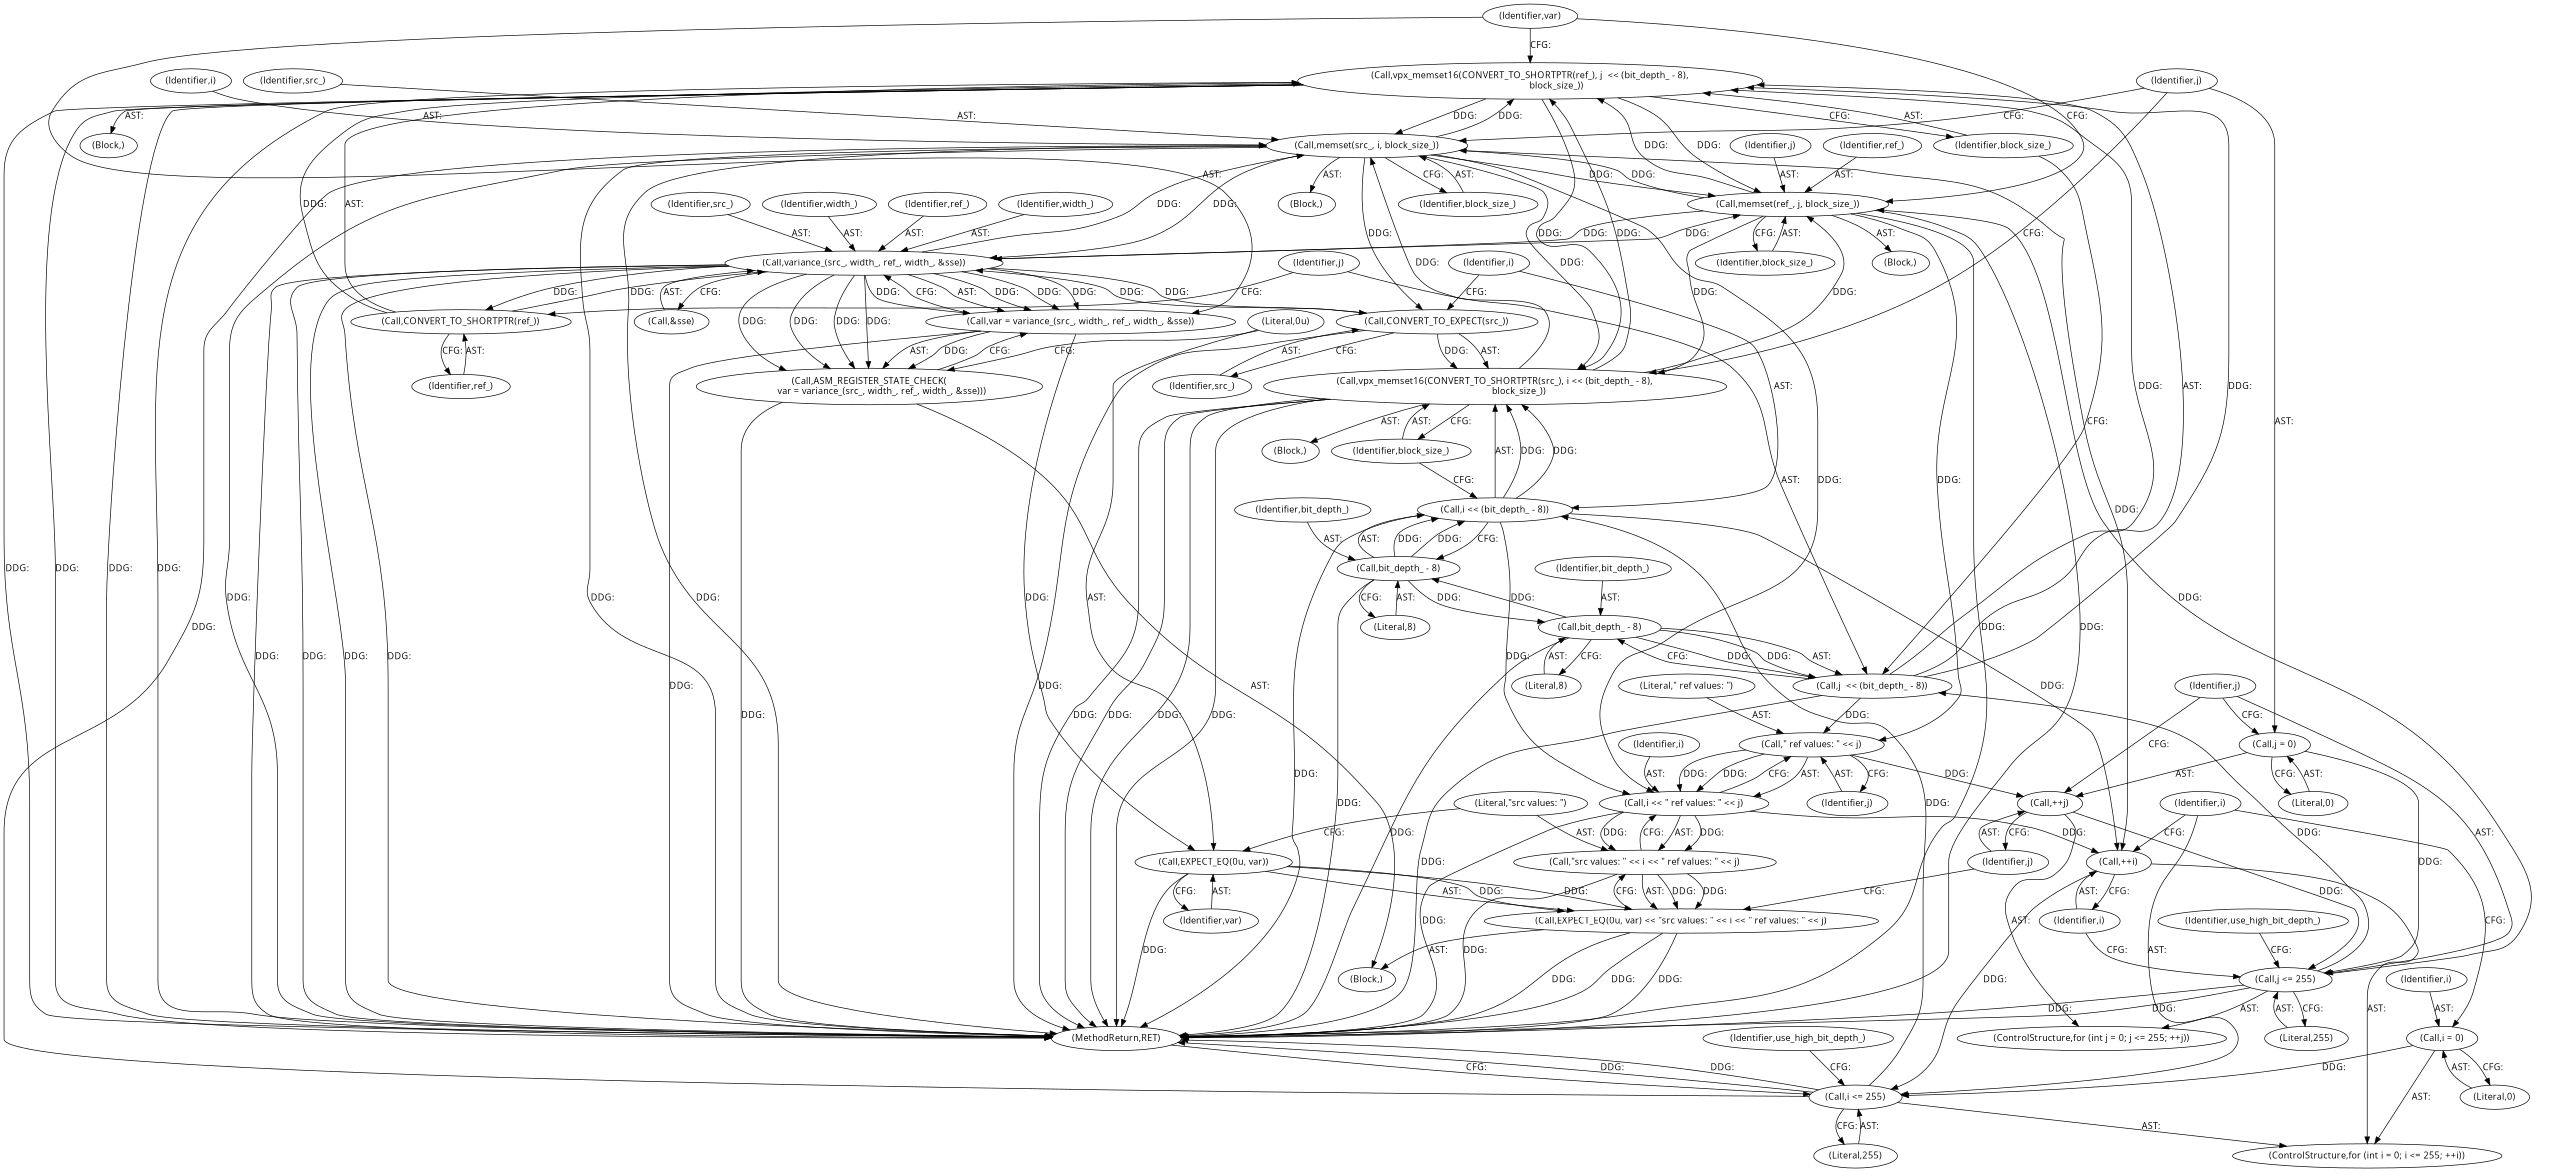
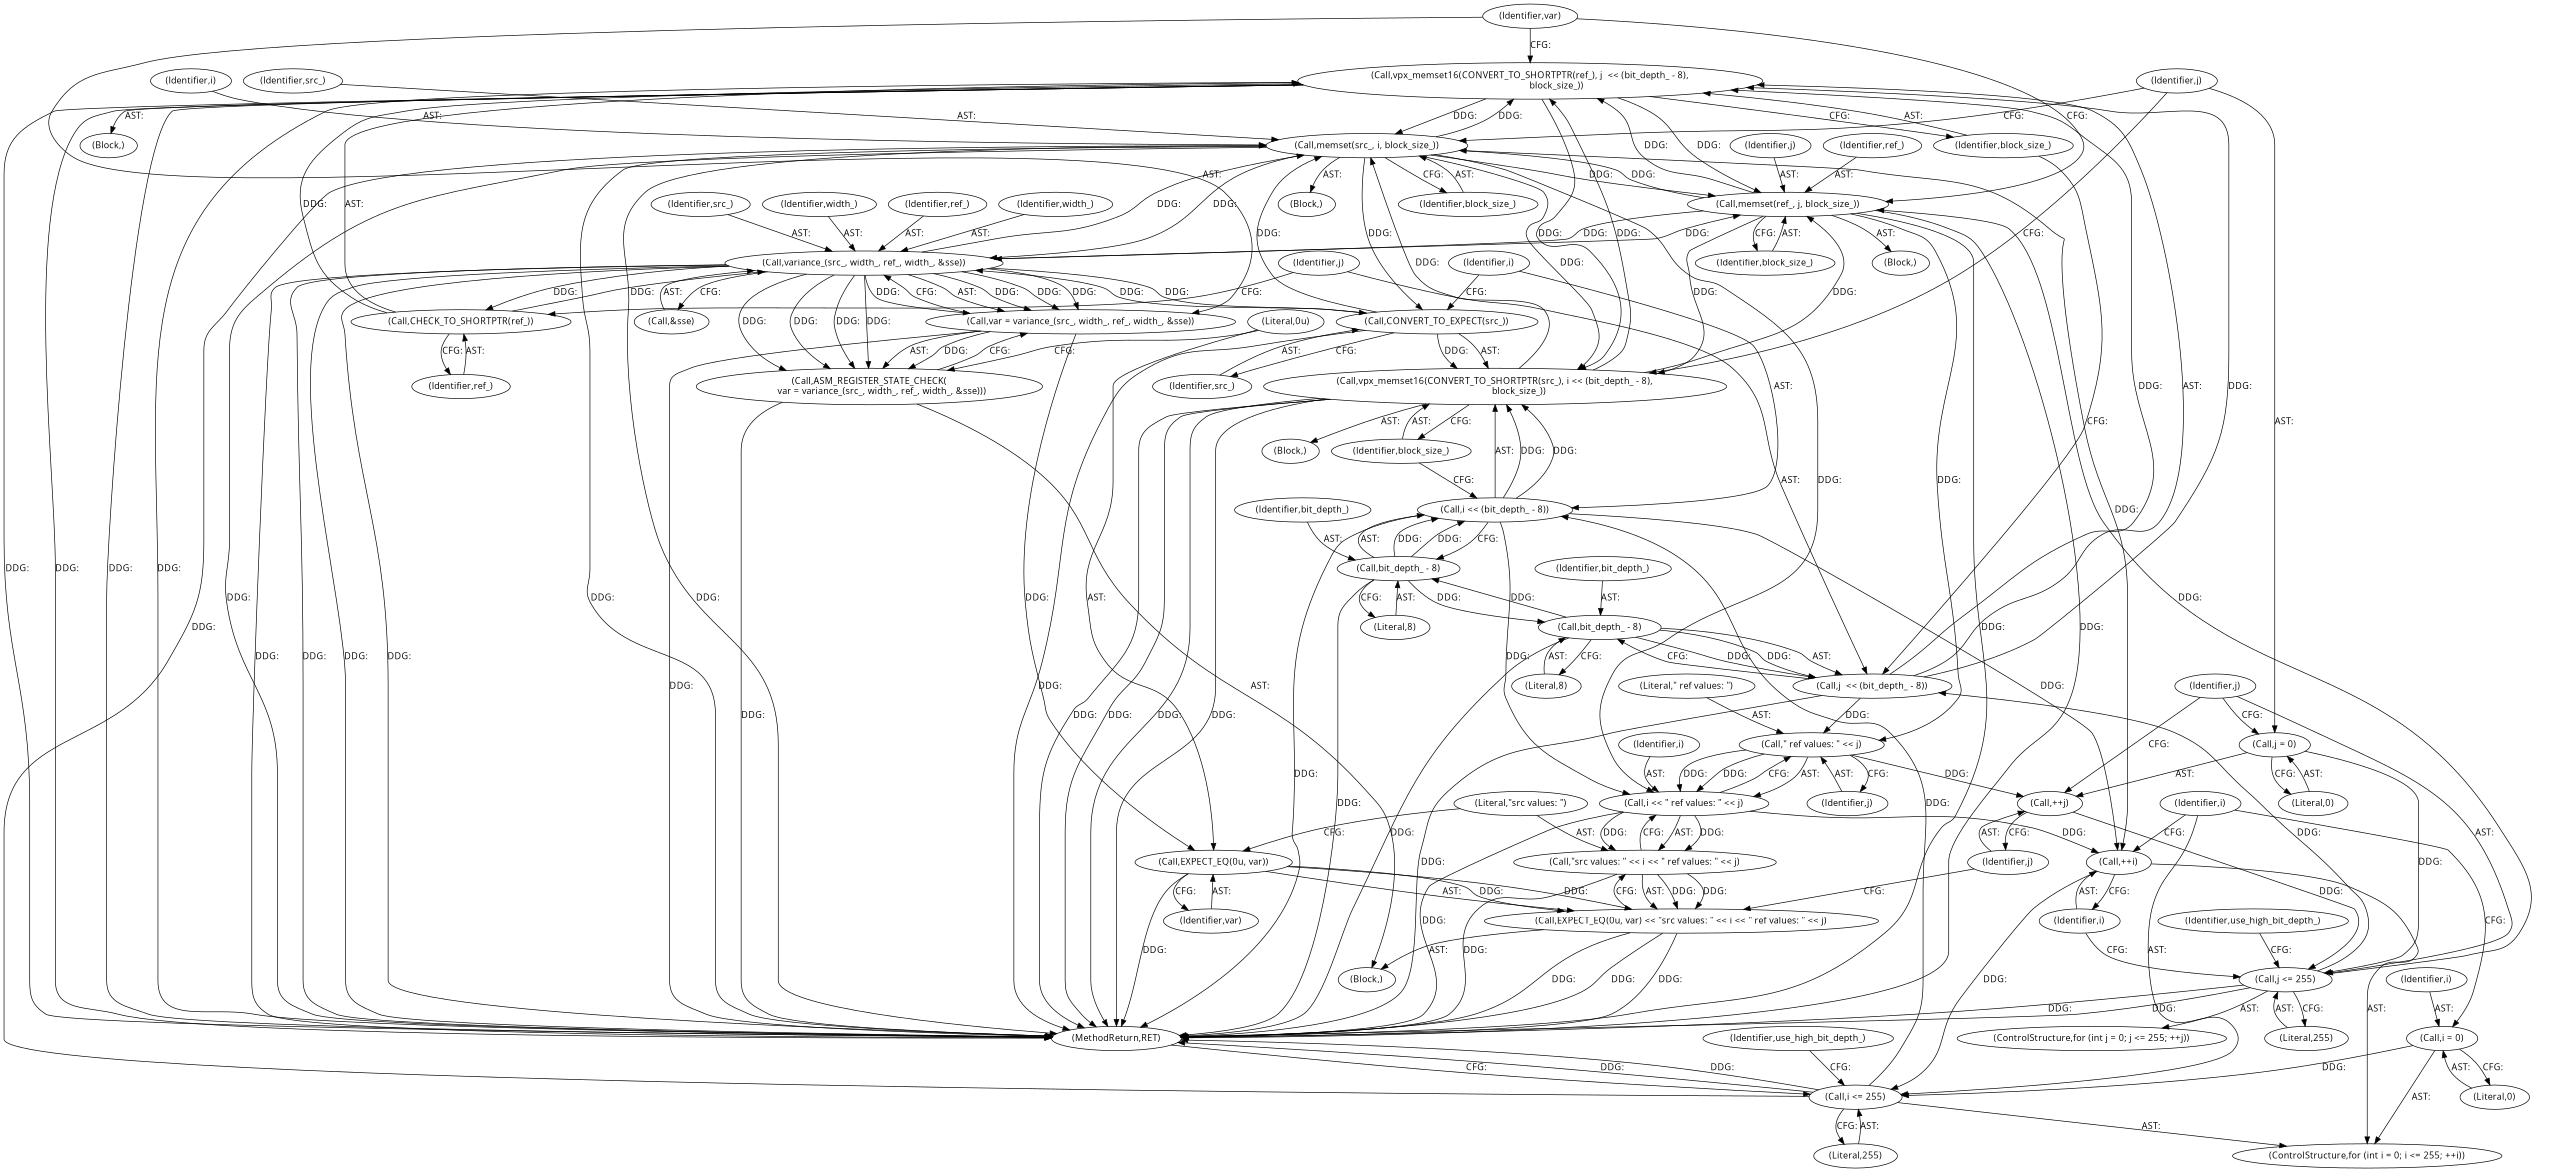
none -> (1264, 261)
(461, 322) -> (461, 322)
(2005, 907) -> none
